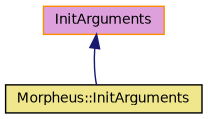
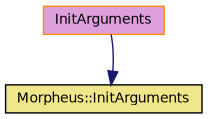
(95, 67) -> (113, 53)
